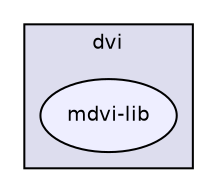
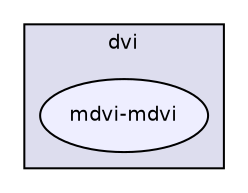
(109, 116) -> (124, 116)
